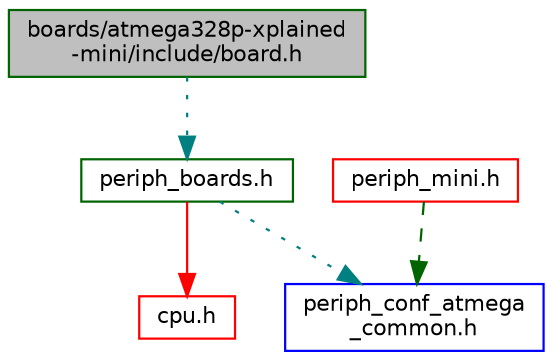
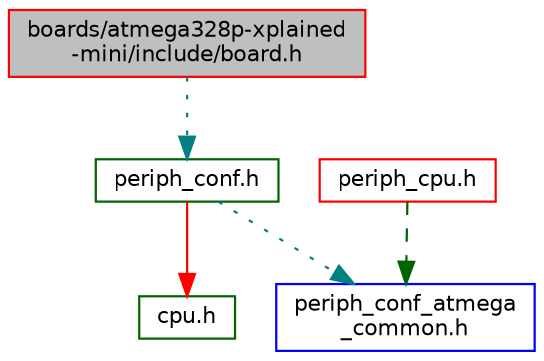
(187, 43) -> (187, 43)
(187, 180) -> (187, 180)
(426, 180) -> (408, 180)
(187, 317) -> (187, 317)
